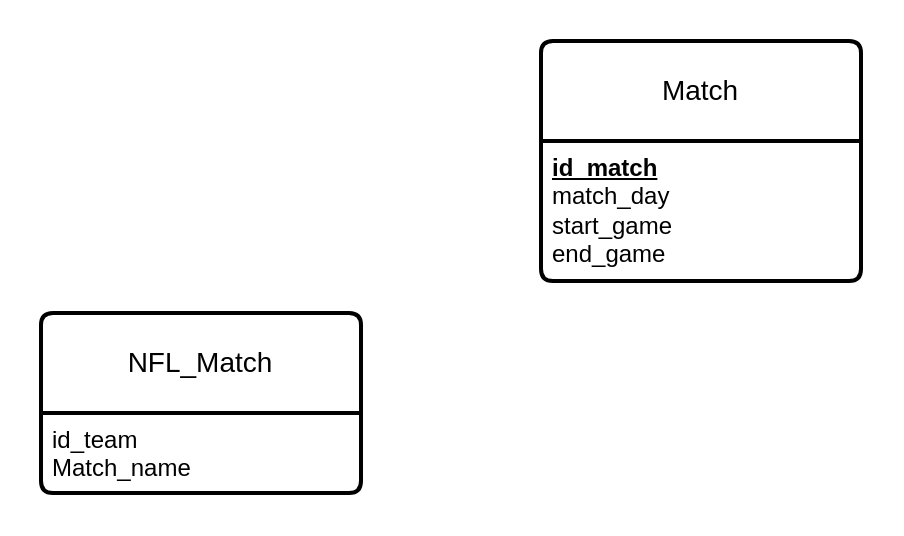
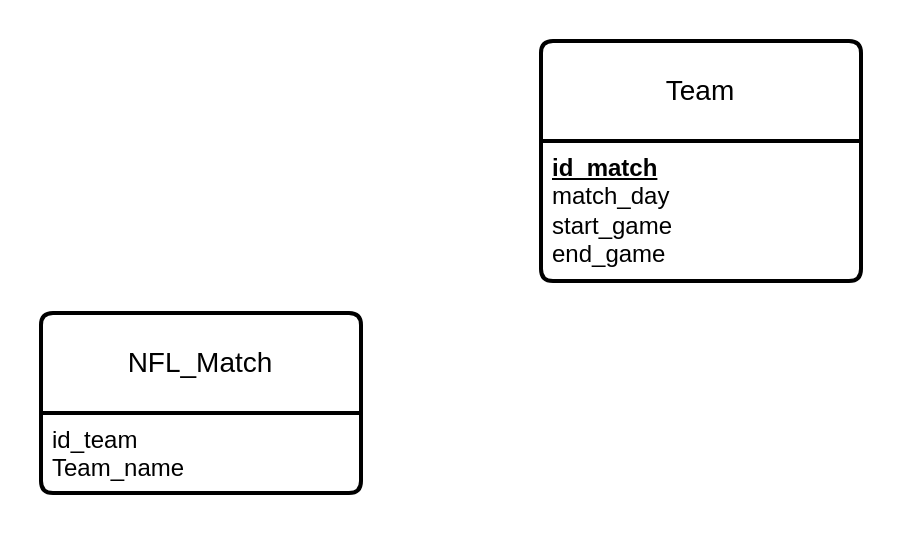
(701, 91) -> (701, 91)
(120, 456) -> (113, 456)
